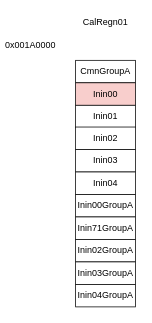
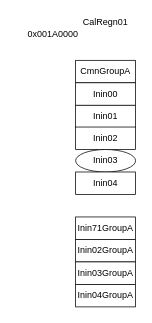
(30, 45) -> (53, 34)
(105, 94) -> (105, 94)
(105, 161) -> (105, 161)
(105, 206) -> none
